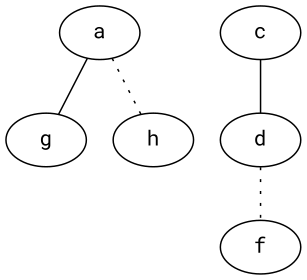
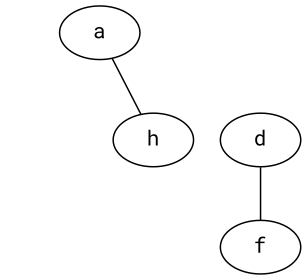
(261, 33) -> none
(127, 86) -> (127, 86)
(46, 140) -> none
(261, 194) -> (261, 194)
